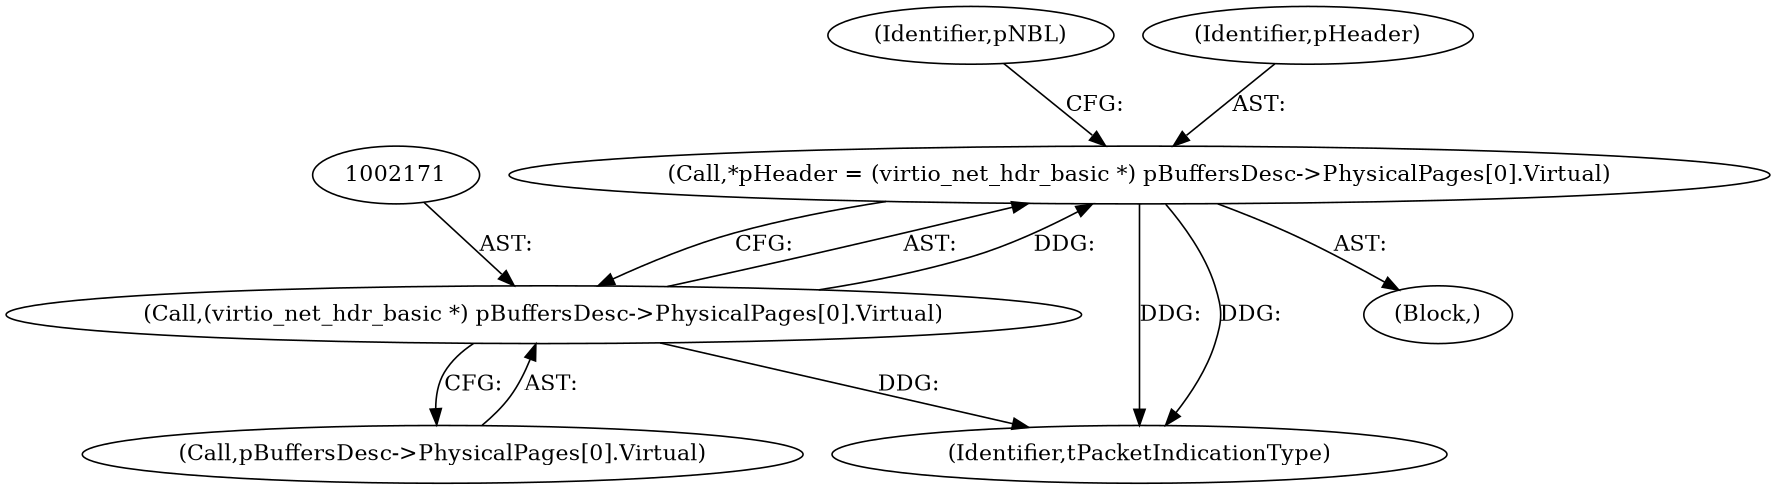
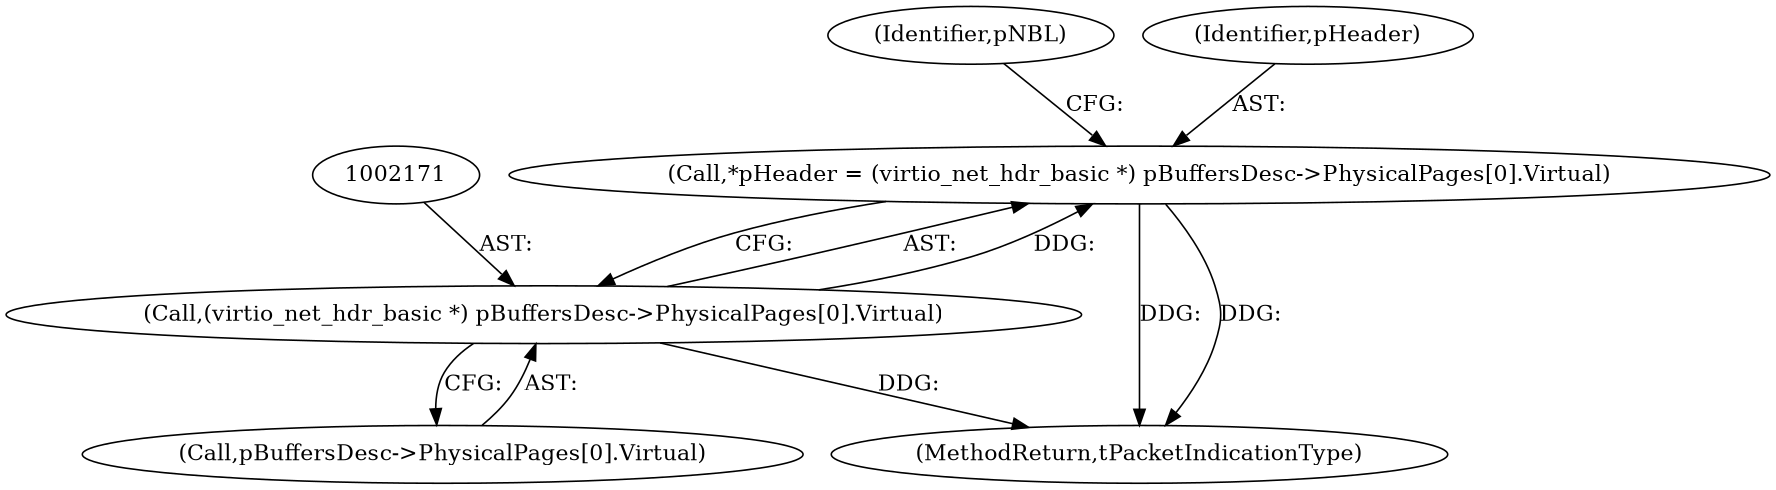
(1438, 315) -> none
(1139, 454) -> (1139, 454)
